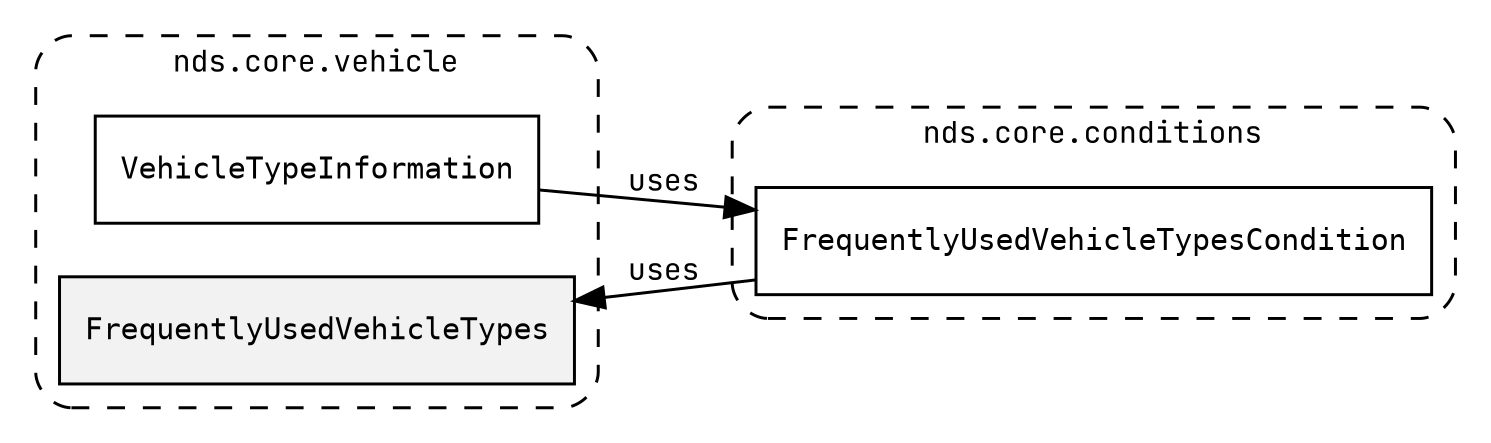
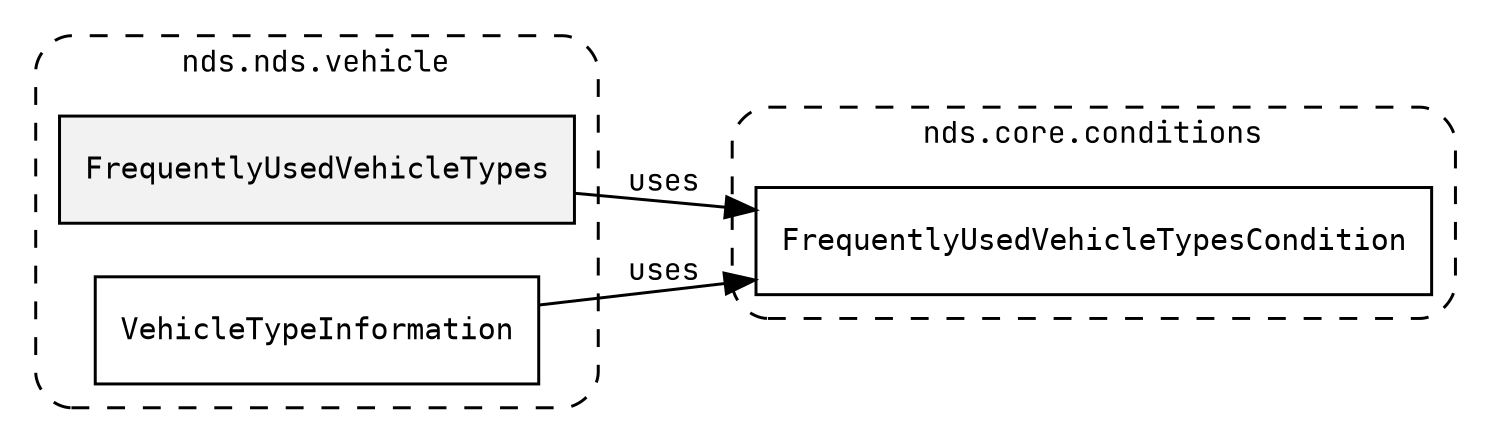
(317, 64) -> (317, 64)
(680, 289) -> (650, 200)
